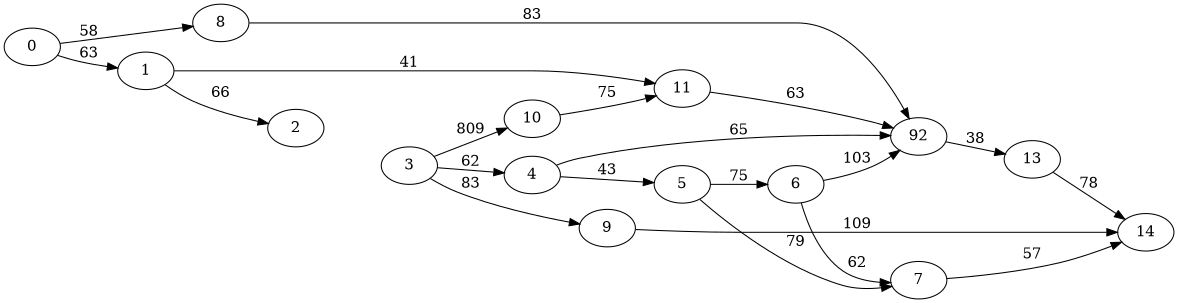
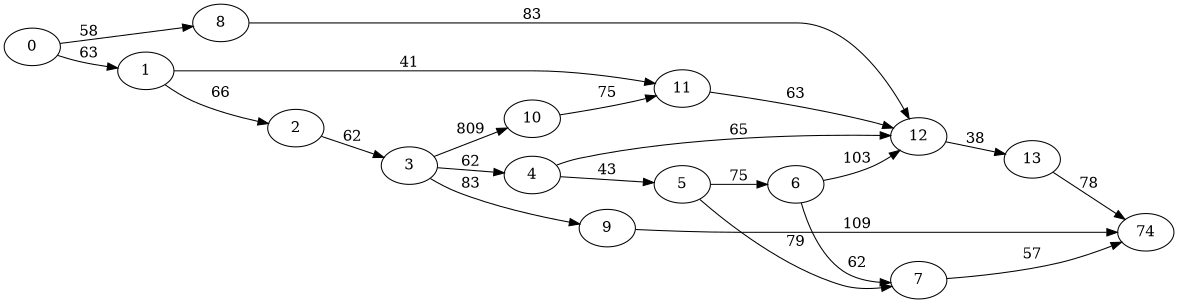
(919, 136) -> (919, 136)
none -> (348, 145)
(1146, 232) -> (1146, 232)
